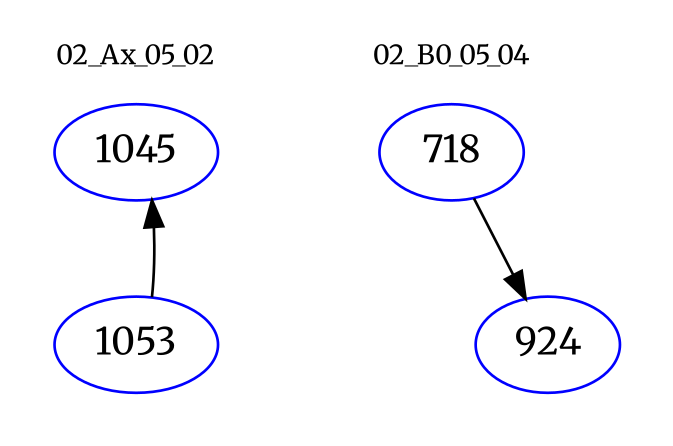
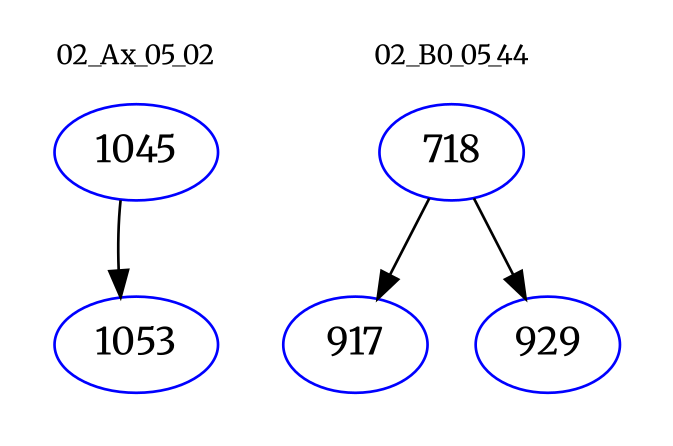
(452, 57) -> (452, 57)
(154, 262) -> (118, 235)
none -> (355, 345)
(548, 345) -> (548, 345)
